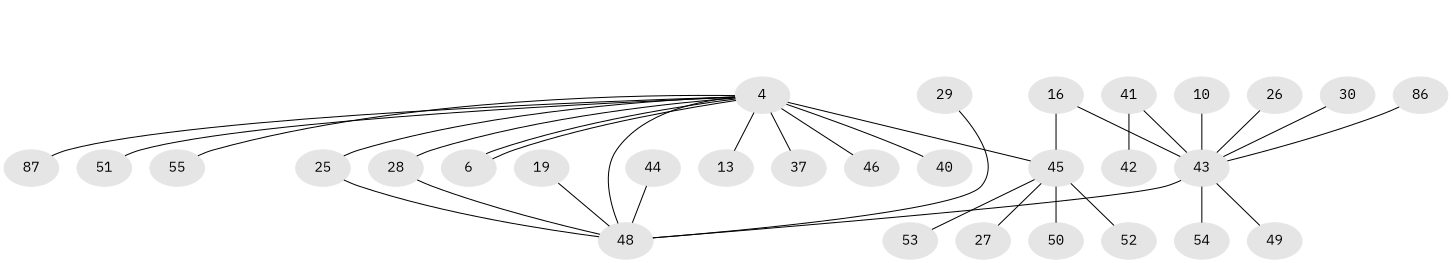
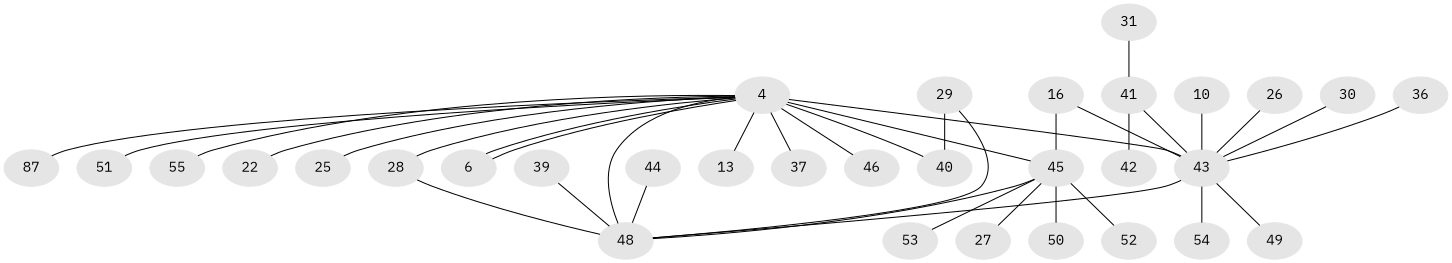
none -> (1129, 22)
(1421, 95) -> (1421, 95)
none -> (986, 125)
none -> (945, 132)
none -> (250, 168)
(542, 168) -> (542, 168)
(470, 215) -> (846, 219)
